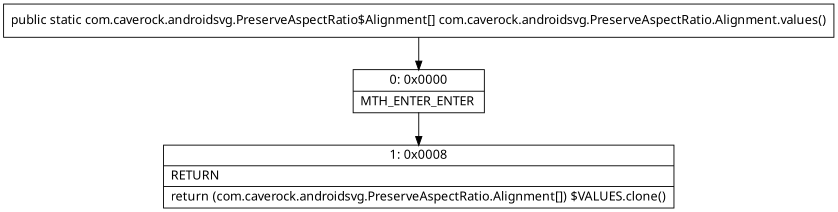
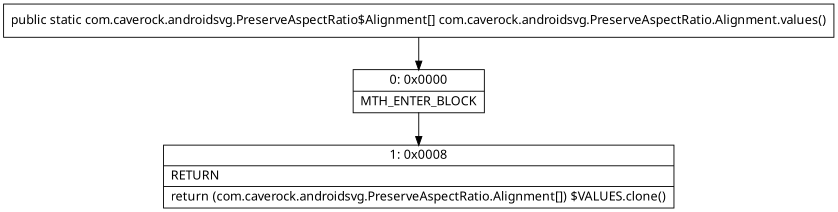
(417, 102) -> (419, 102)
